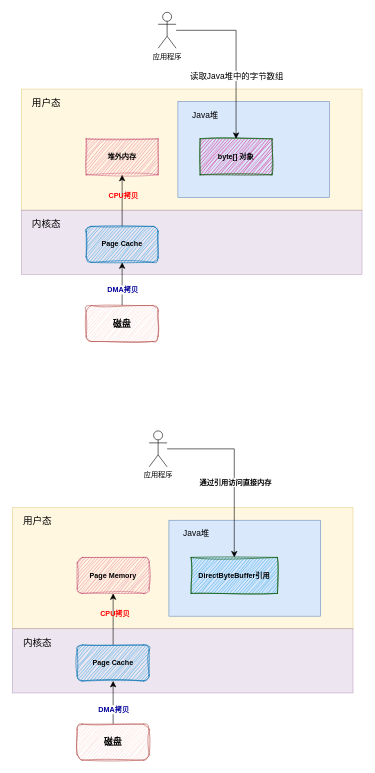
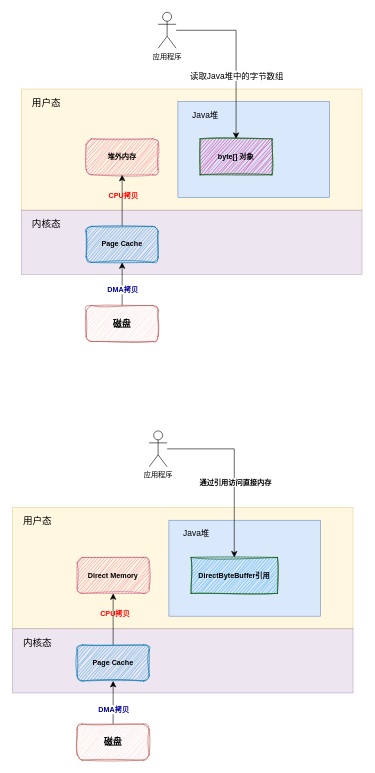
(122, 157) -> (122, 157)
(113, 576) -> (113, 576)
